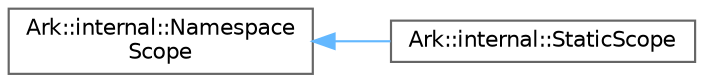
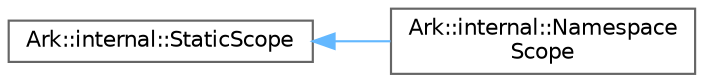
(363, 41) -> (363, 41)
